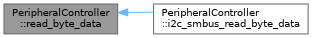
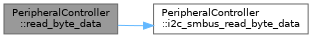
(141, 12) -> (131, 26)
